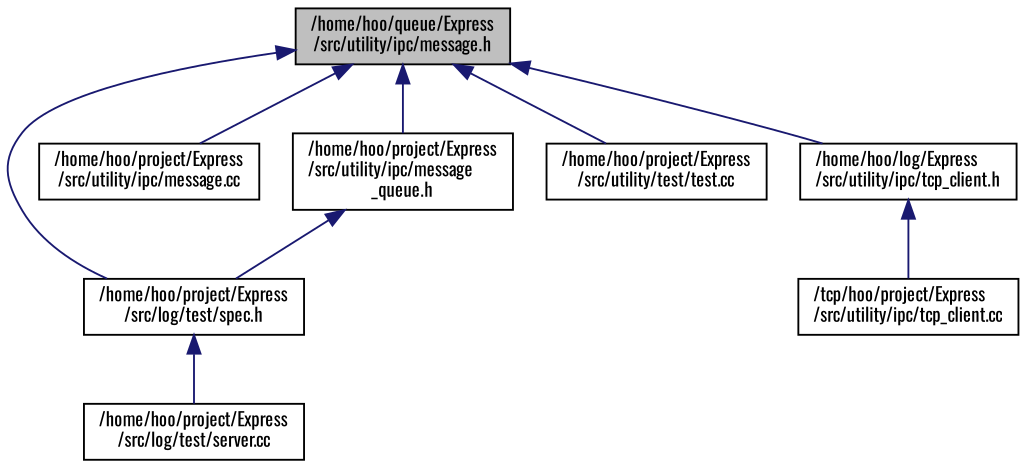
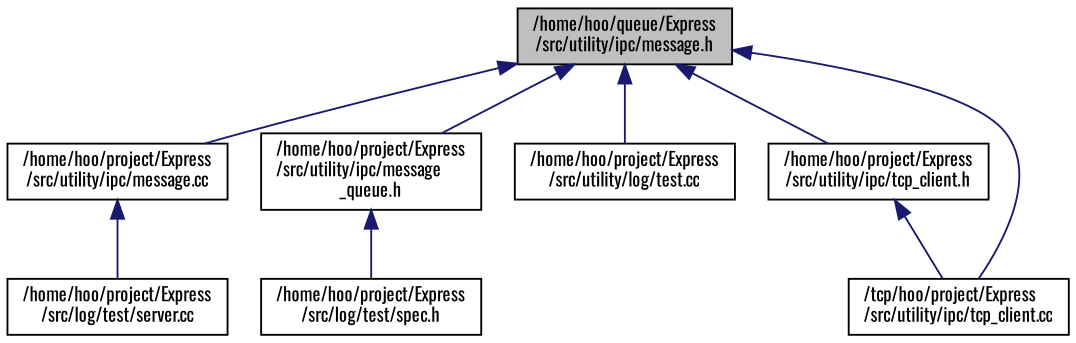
(52, 110) -> (959, 102)
(657, 172) -> (625, 172)
(908, 172) -> (879, 172)
(194, 379) -> (118, 249)
